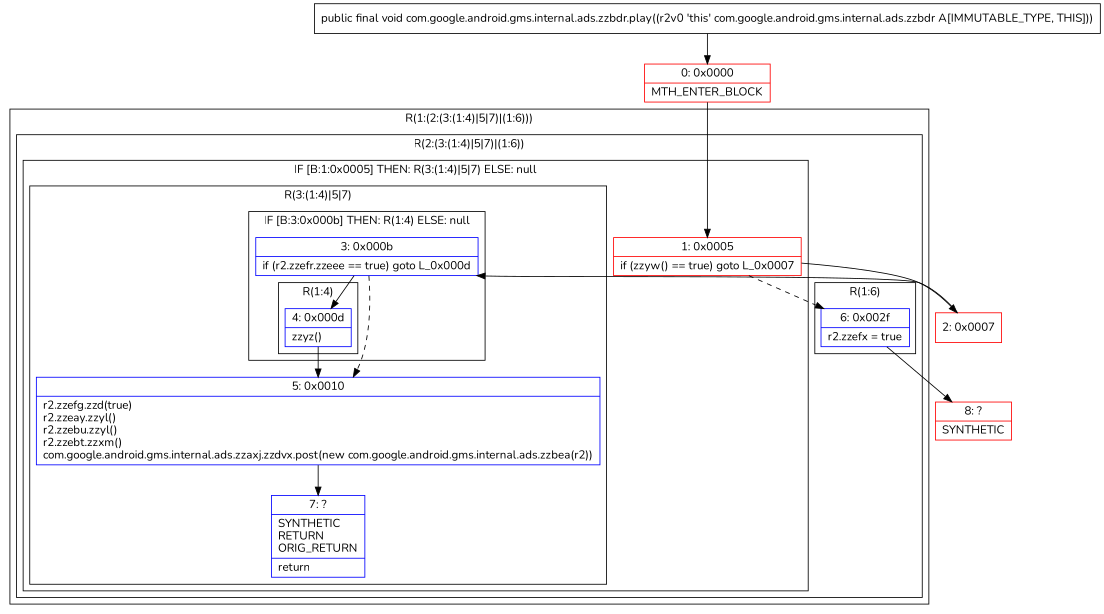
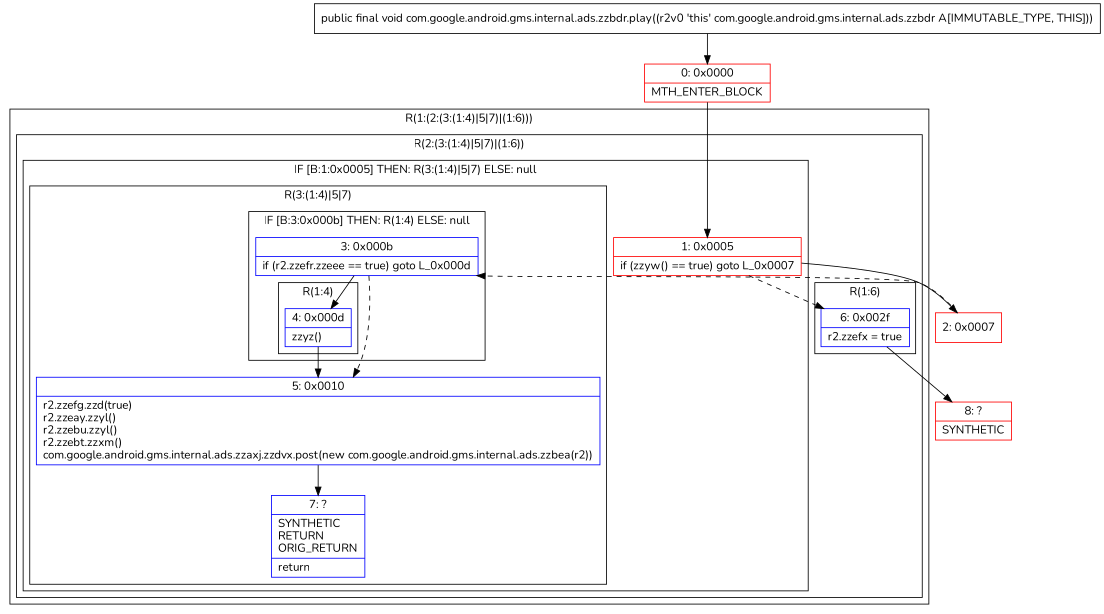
(727, 277) -> (727, 277)
